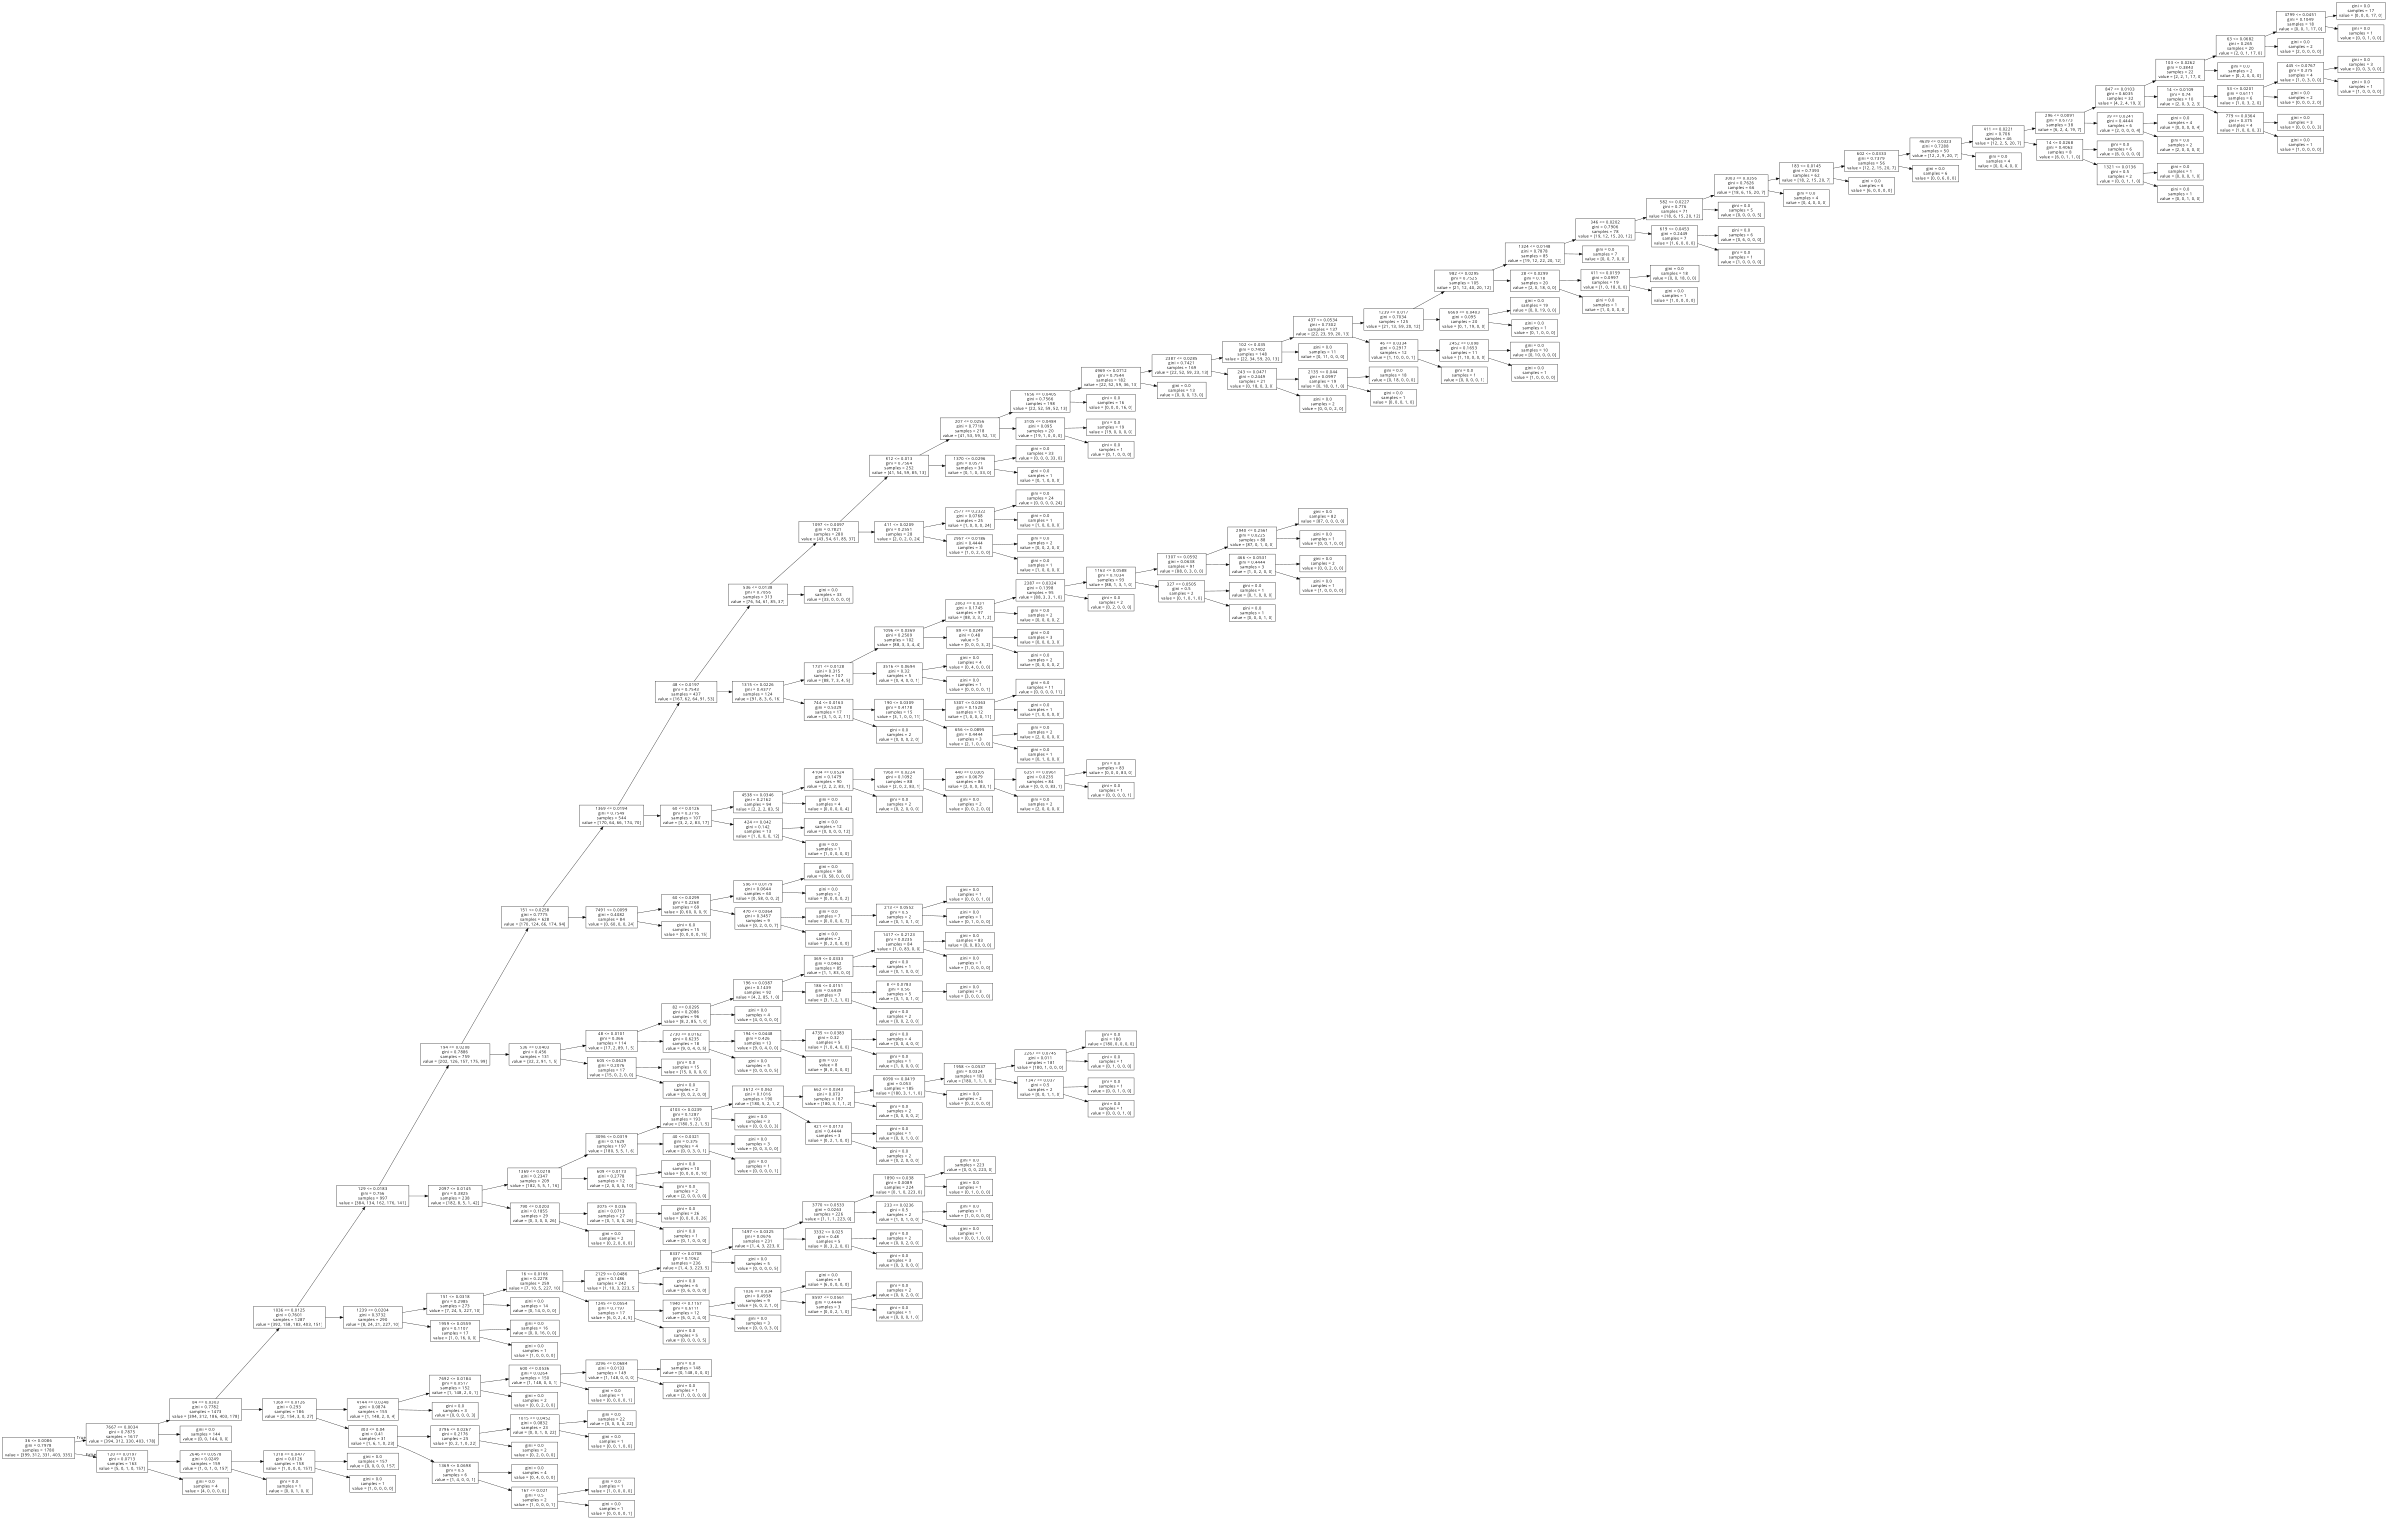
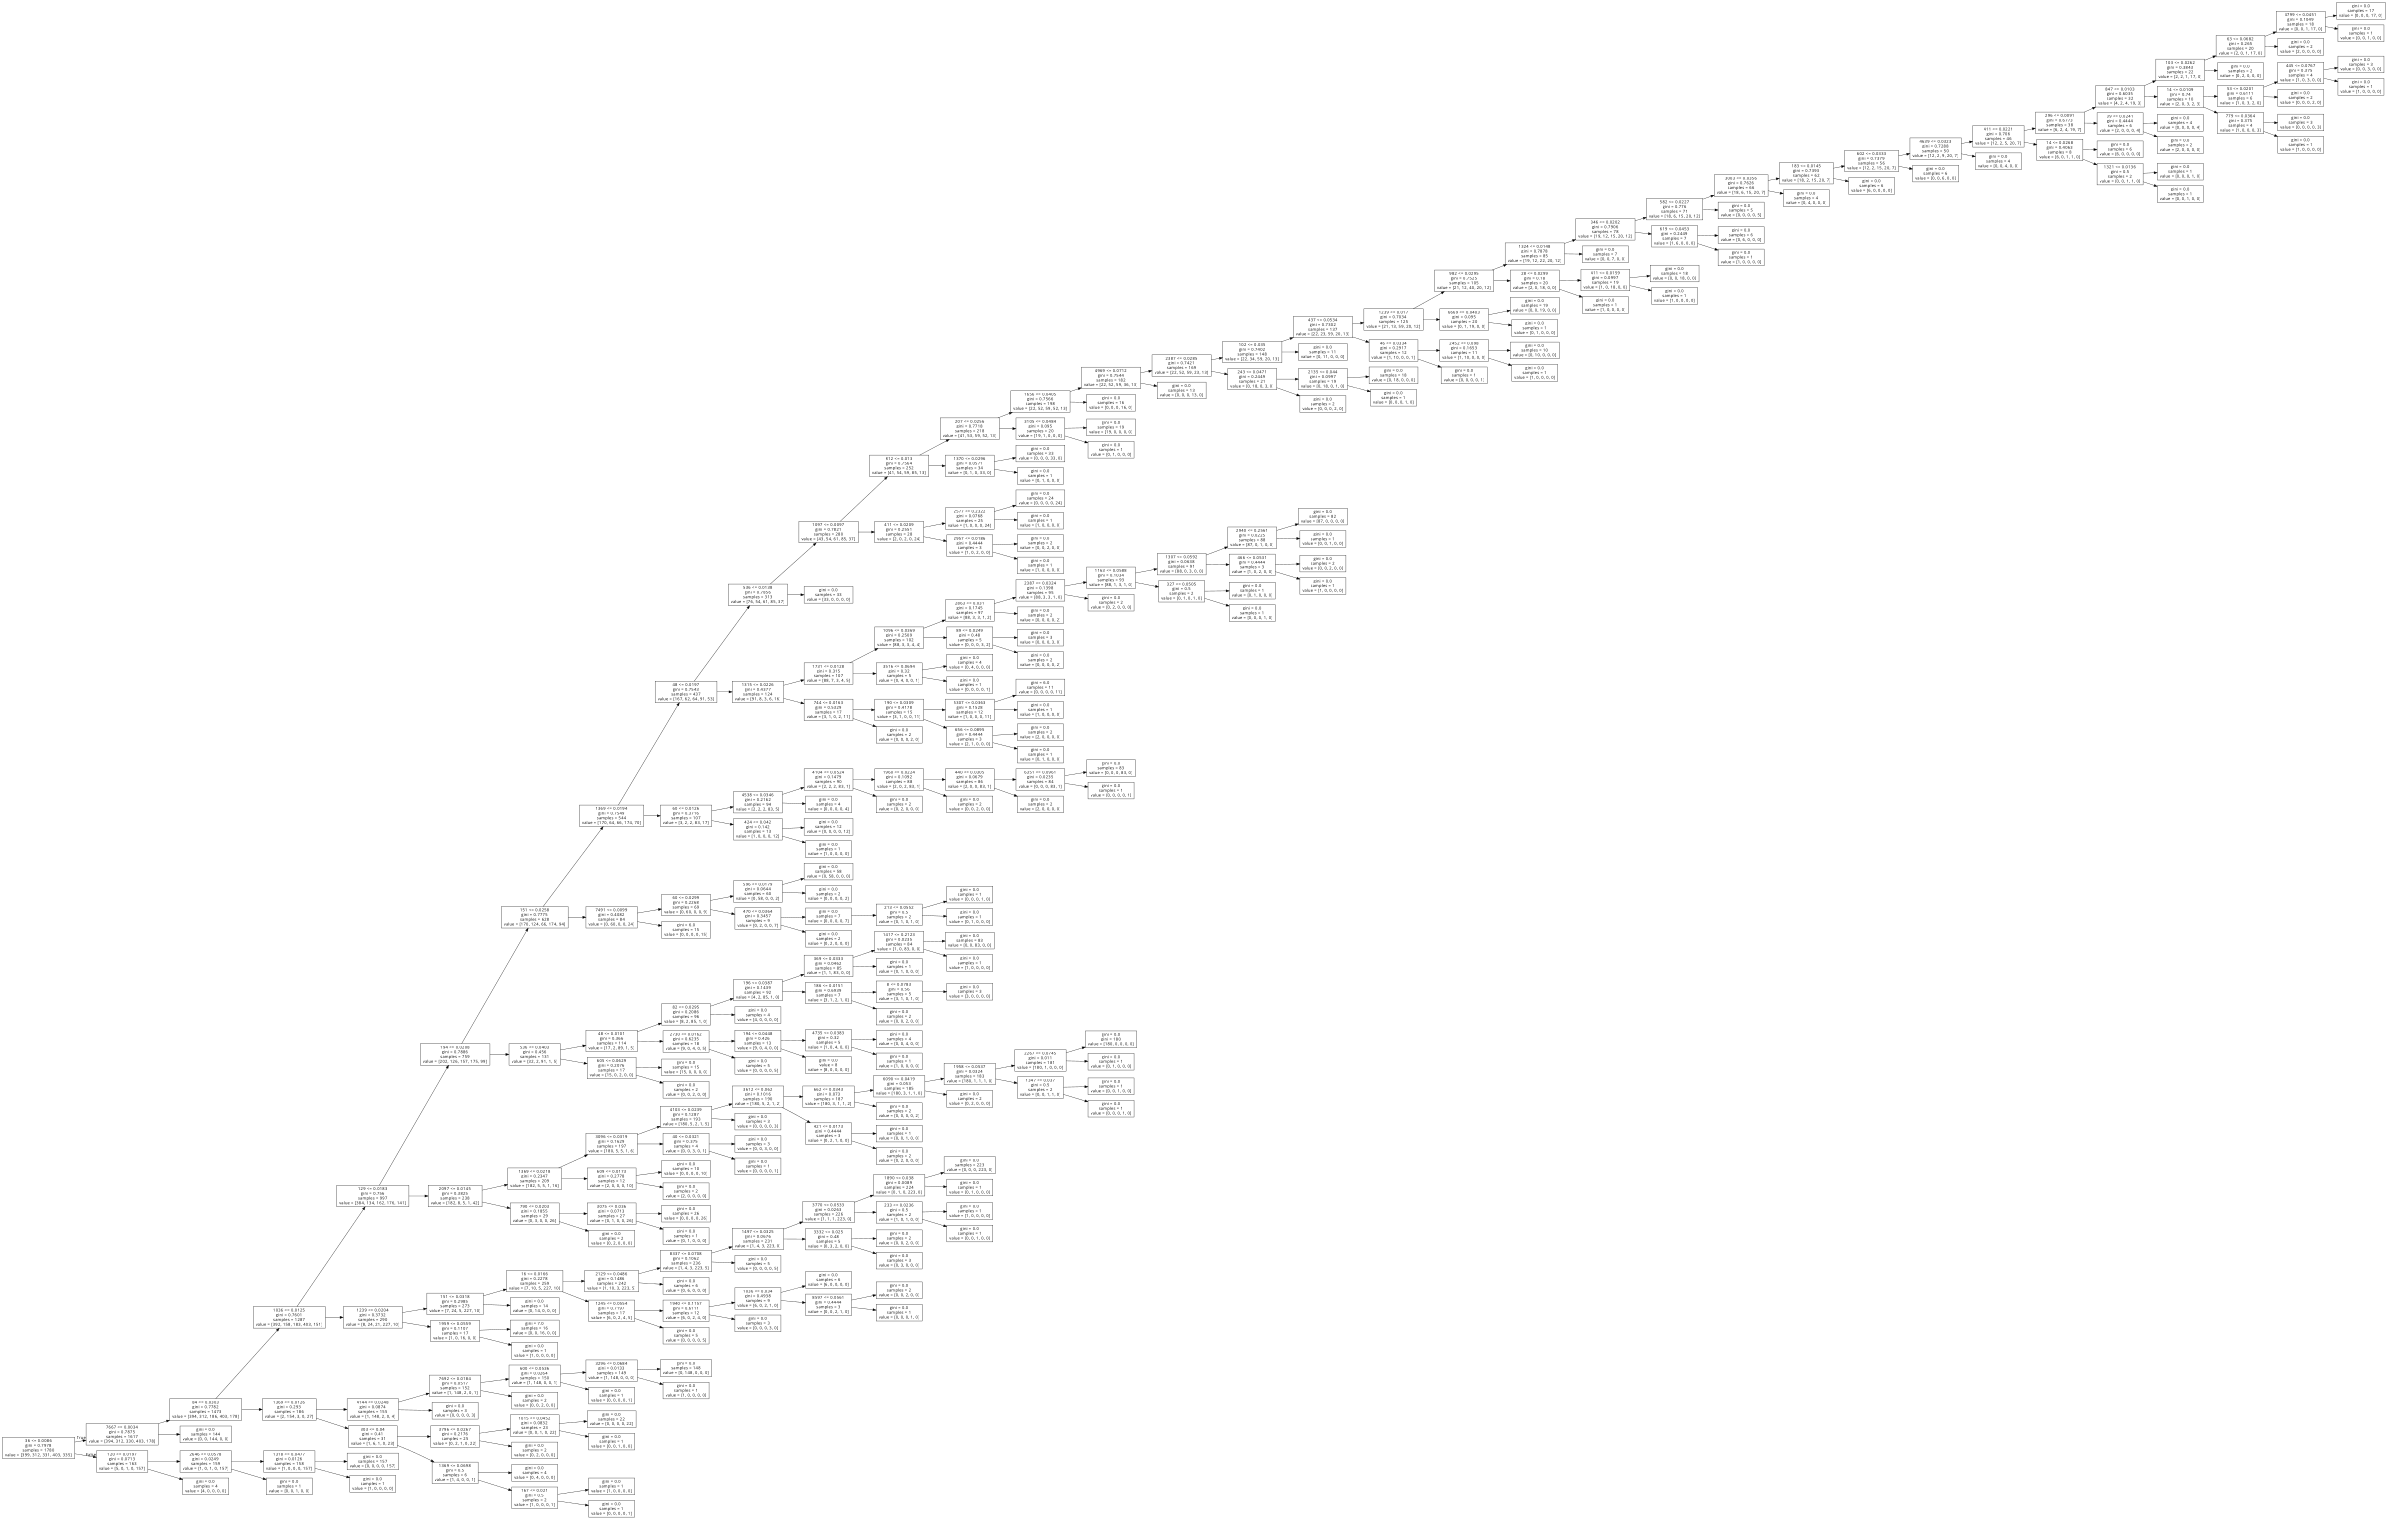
(970, 638) -> (970, 638)
(535, 1328) -> (535, 1328)
